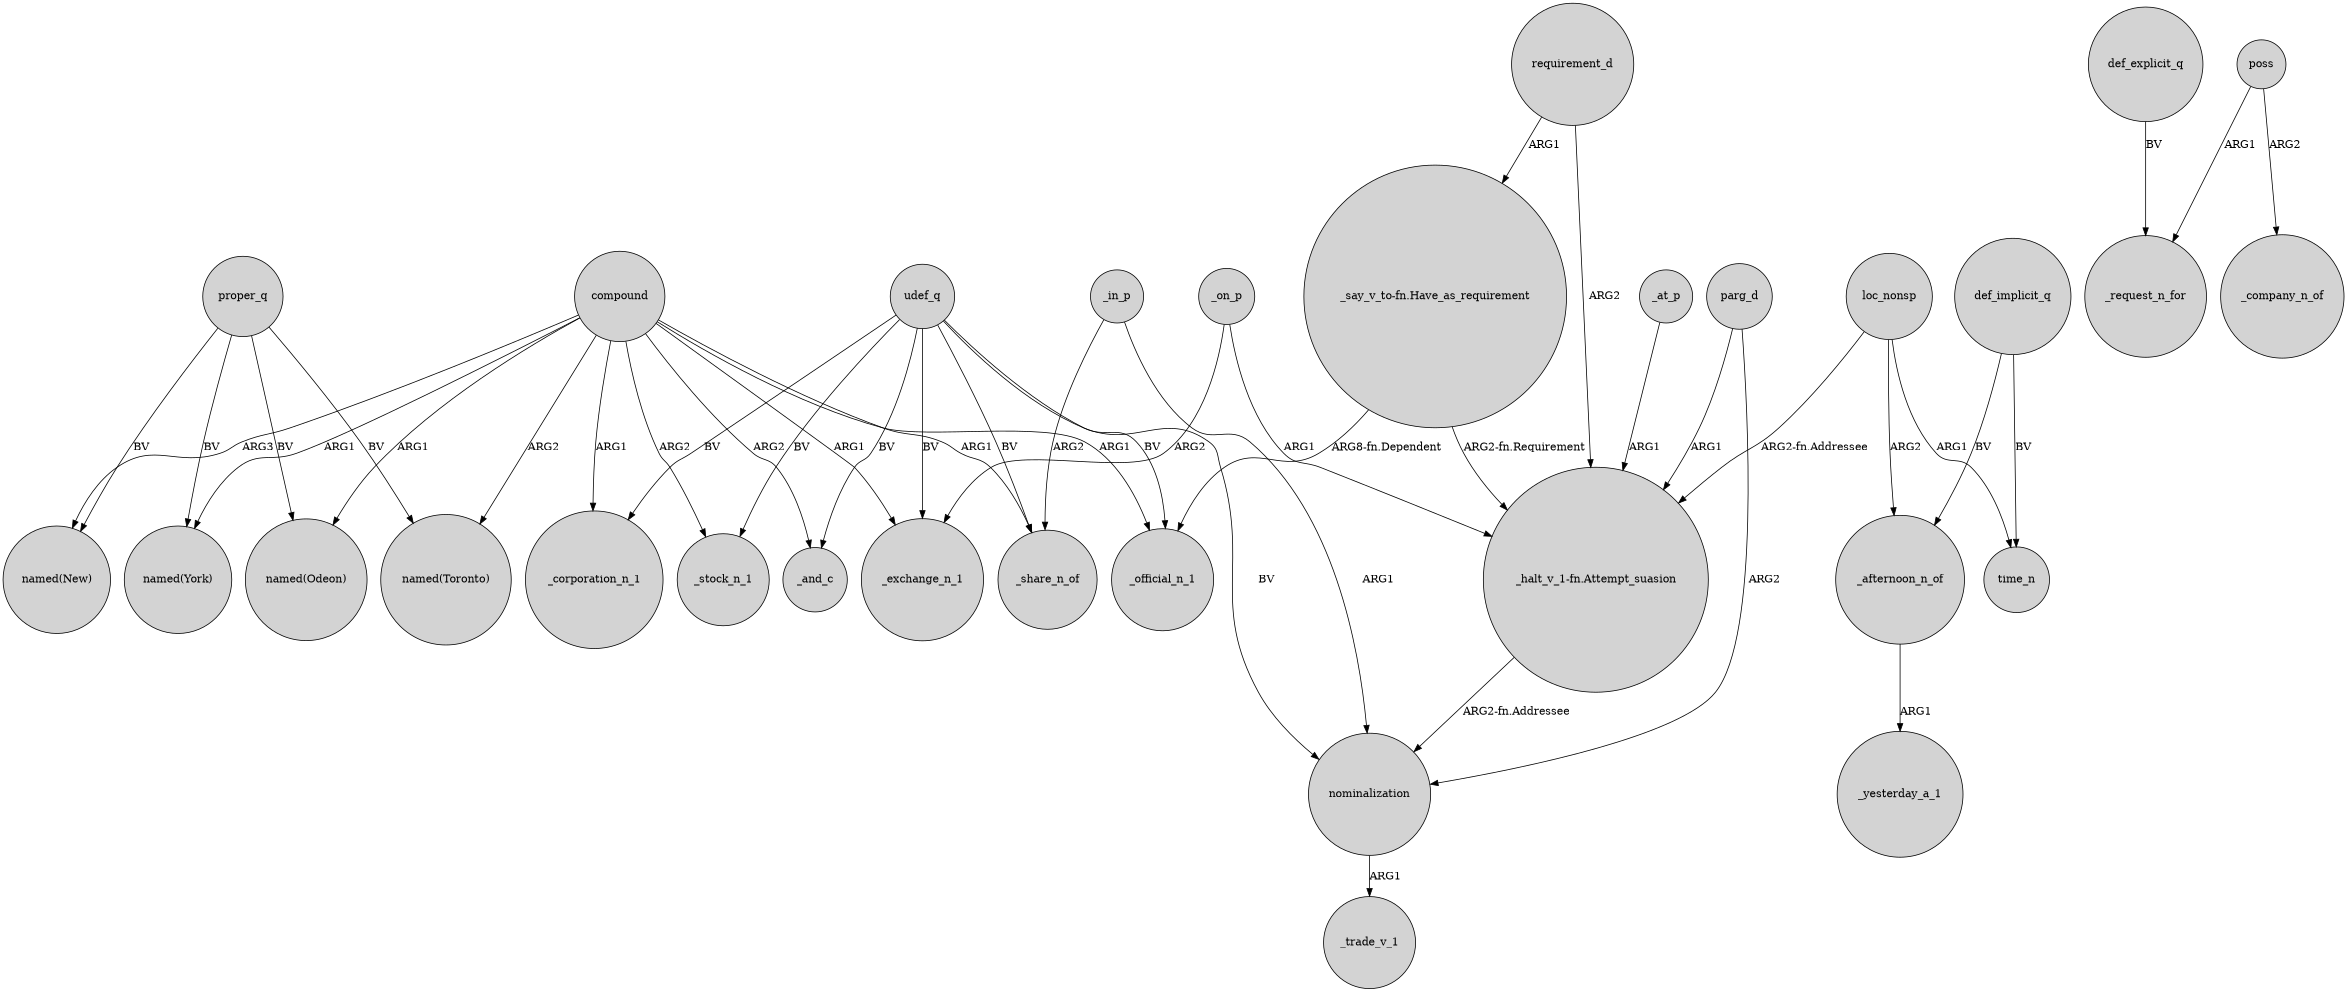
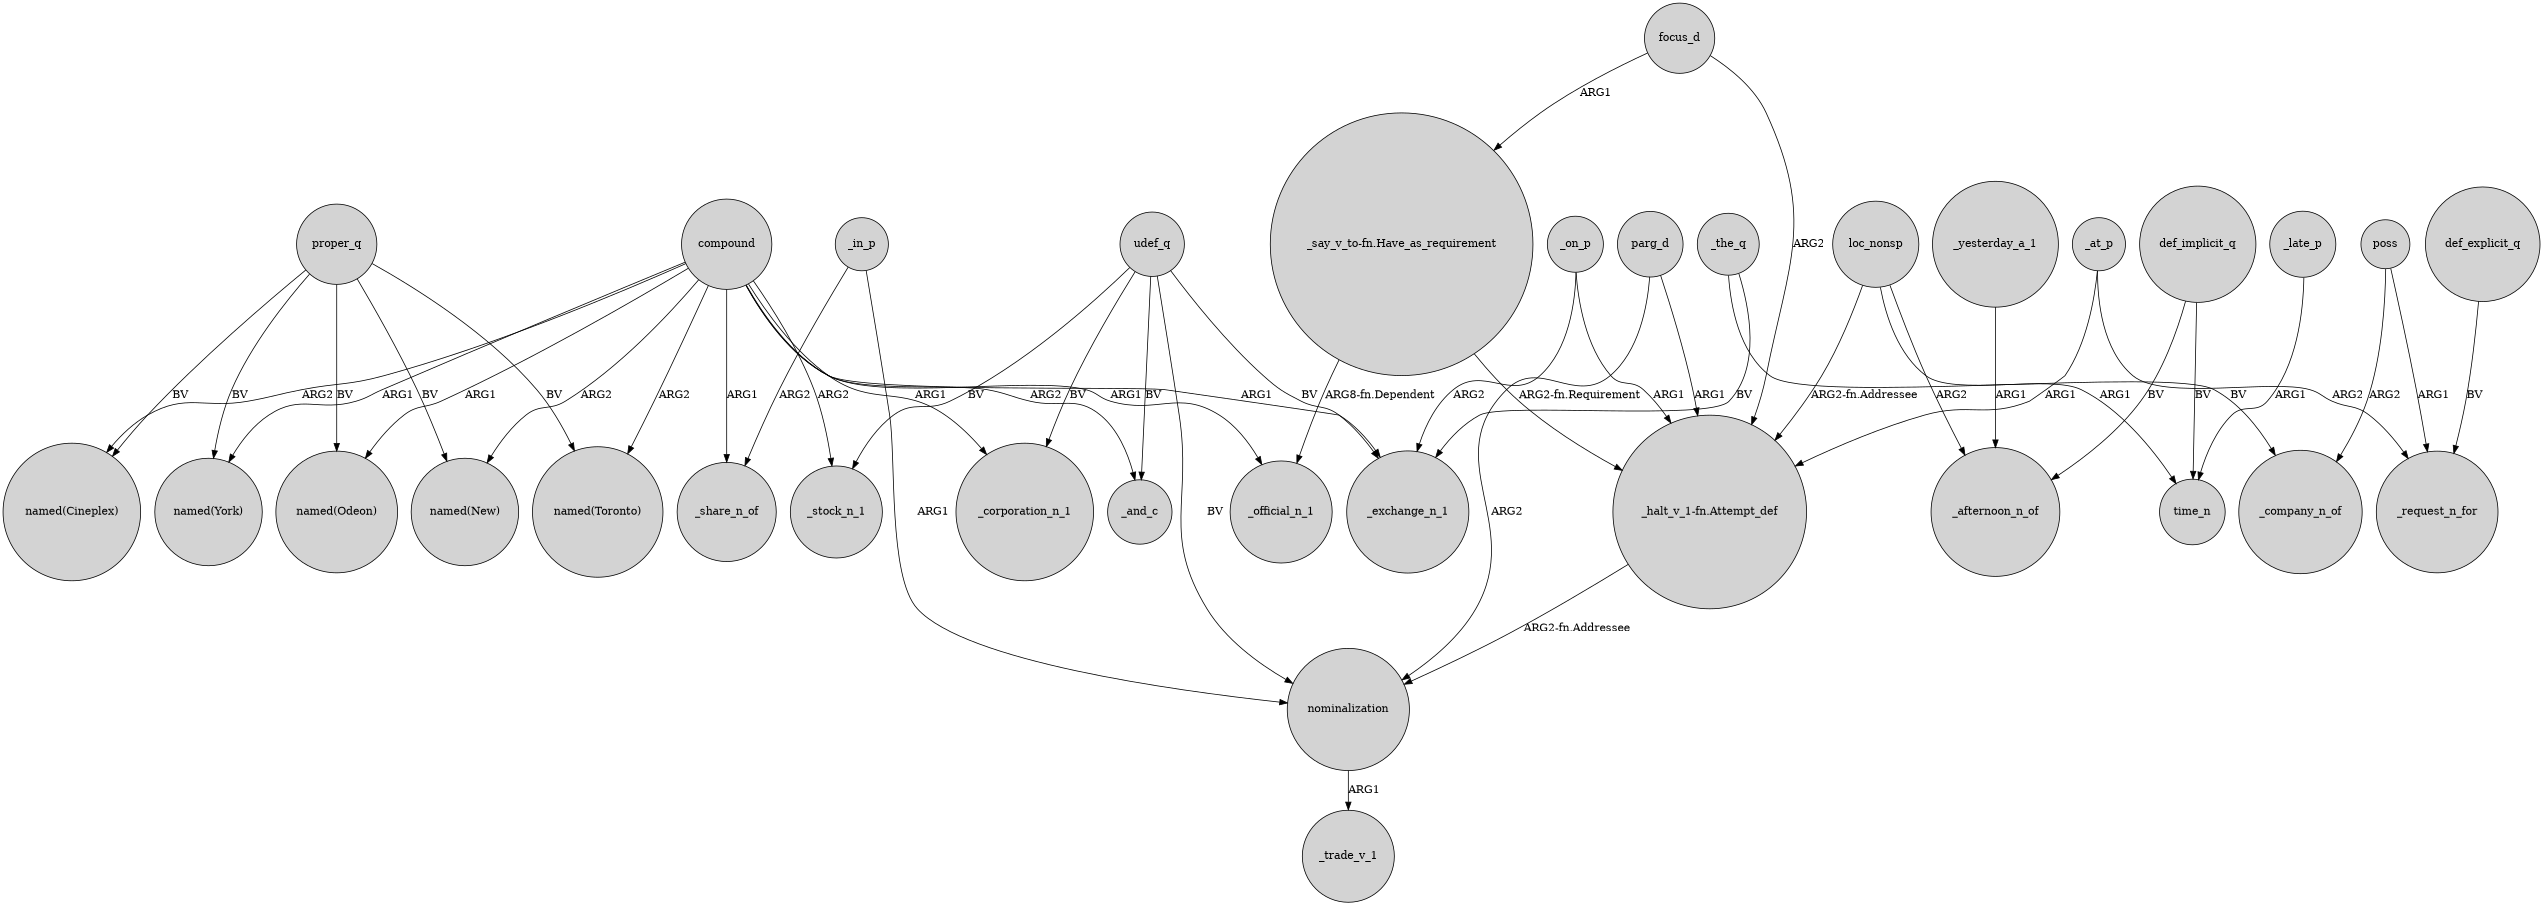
(1573, 64) -> (1680, 38)
none -> (1728, 244)
none -> (2303, 244)
none -> (2221, 388)
(987, 423) -> none
(1135, 440) -> none
(258, 448) -> (597, 395)
none -> (72, 512)
(1596, 580) -> (1710, 512)
(1900, 684) -> (1995, 373)
